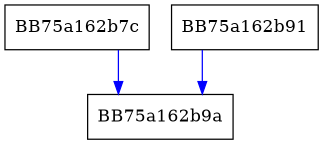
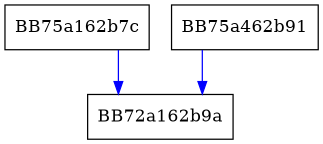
(245, 27) -> (245, 27)
(160, 117) -> (160, 117)
